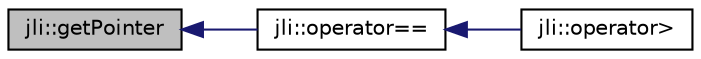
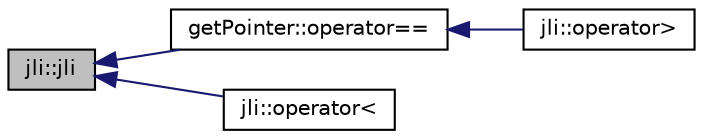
(95, 30) -> (52, 70)
(352, 30) -> (309, 30)
none -> (309, 110)
